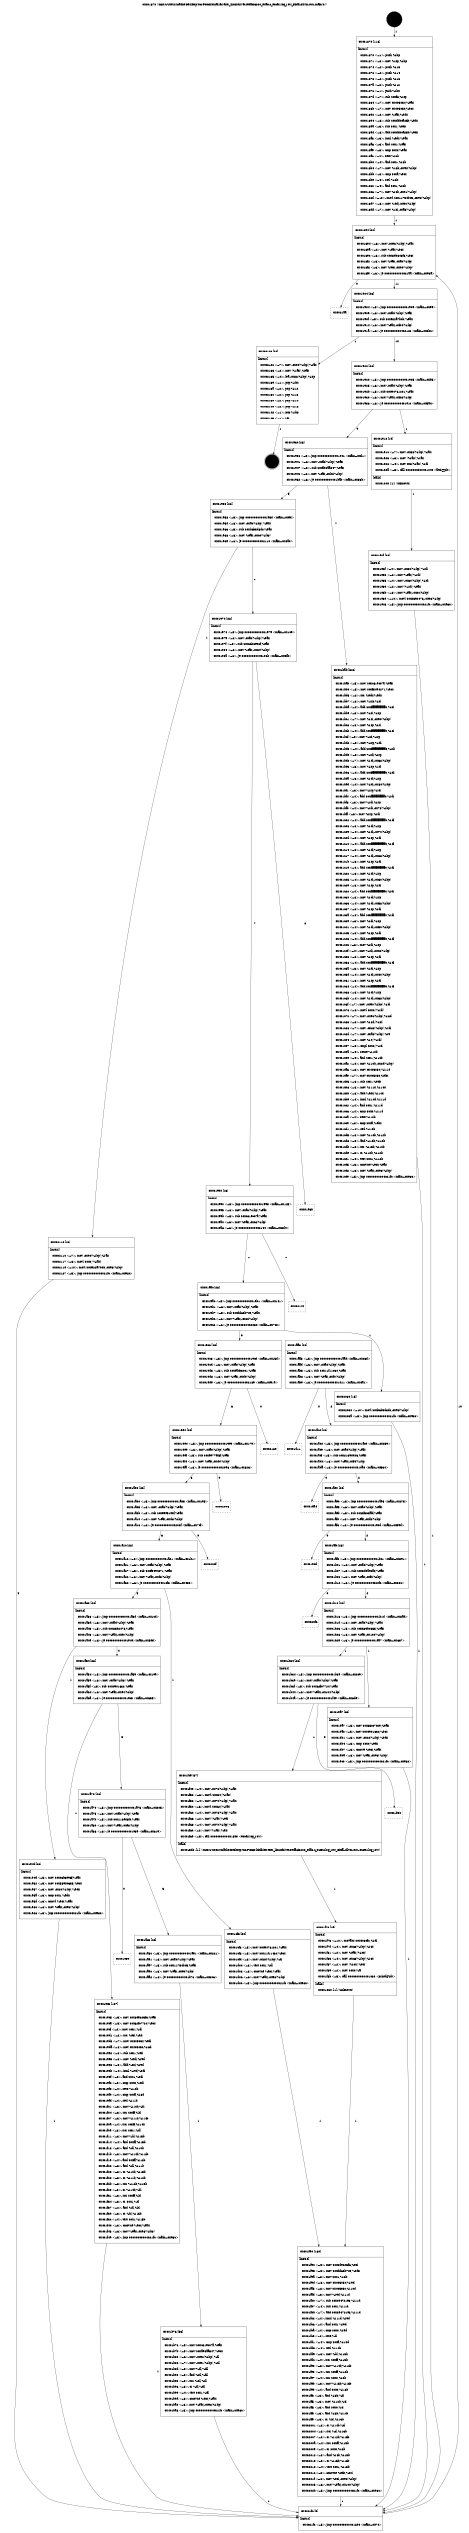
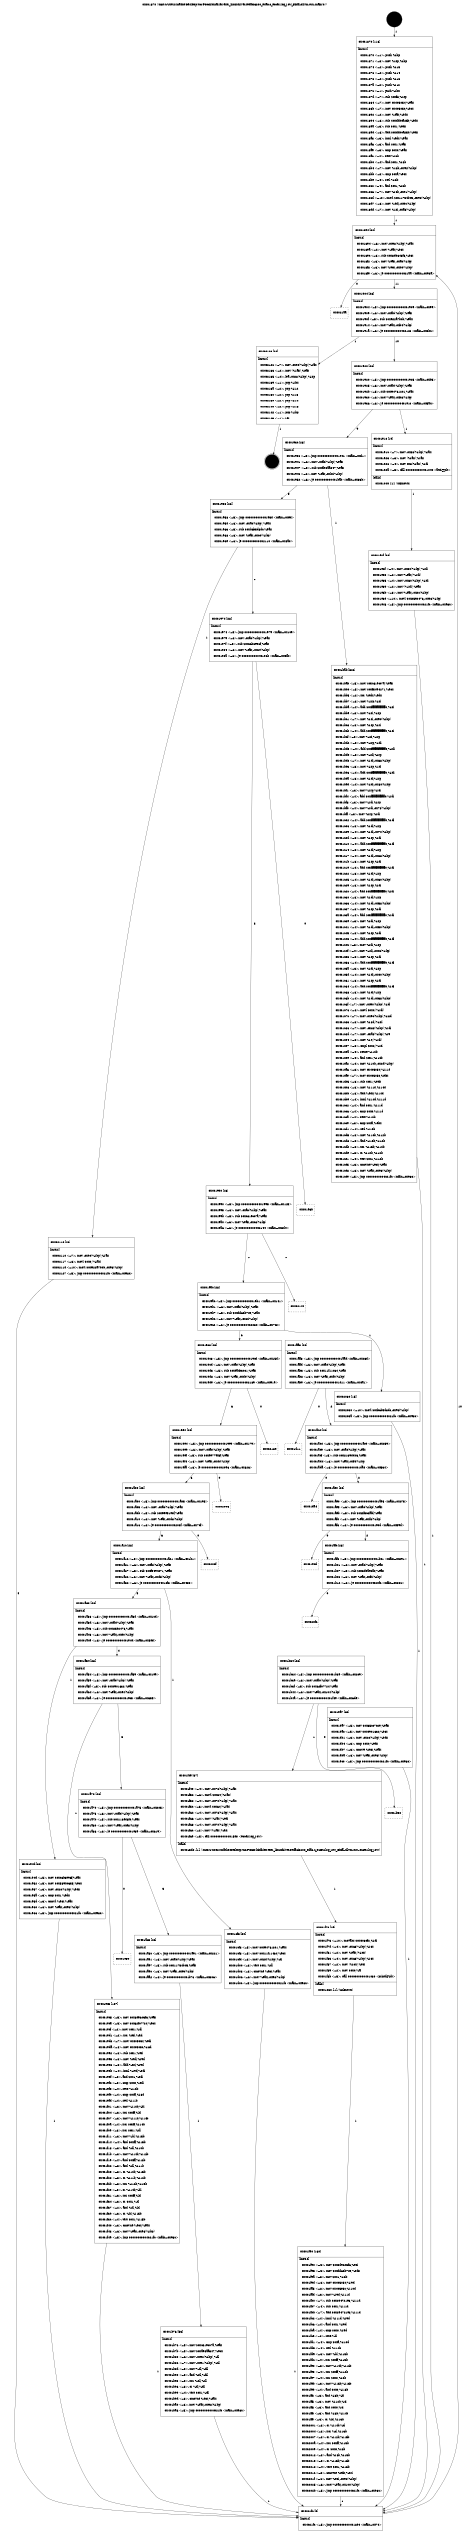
(254, 924) -> (254, 924)
(366, 1622) -> none
(296, 2117) -> (254, 2251)
